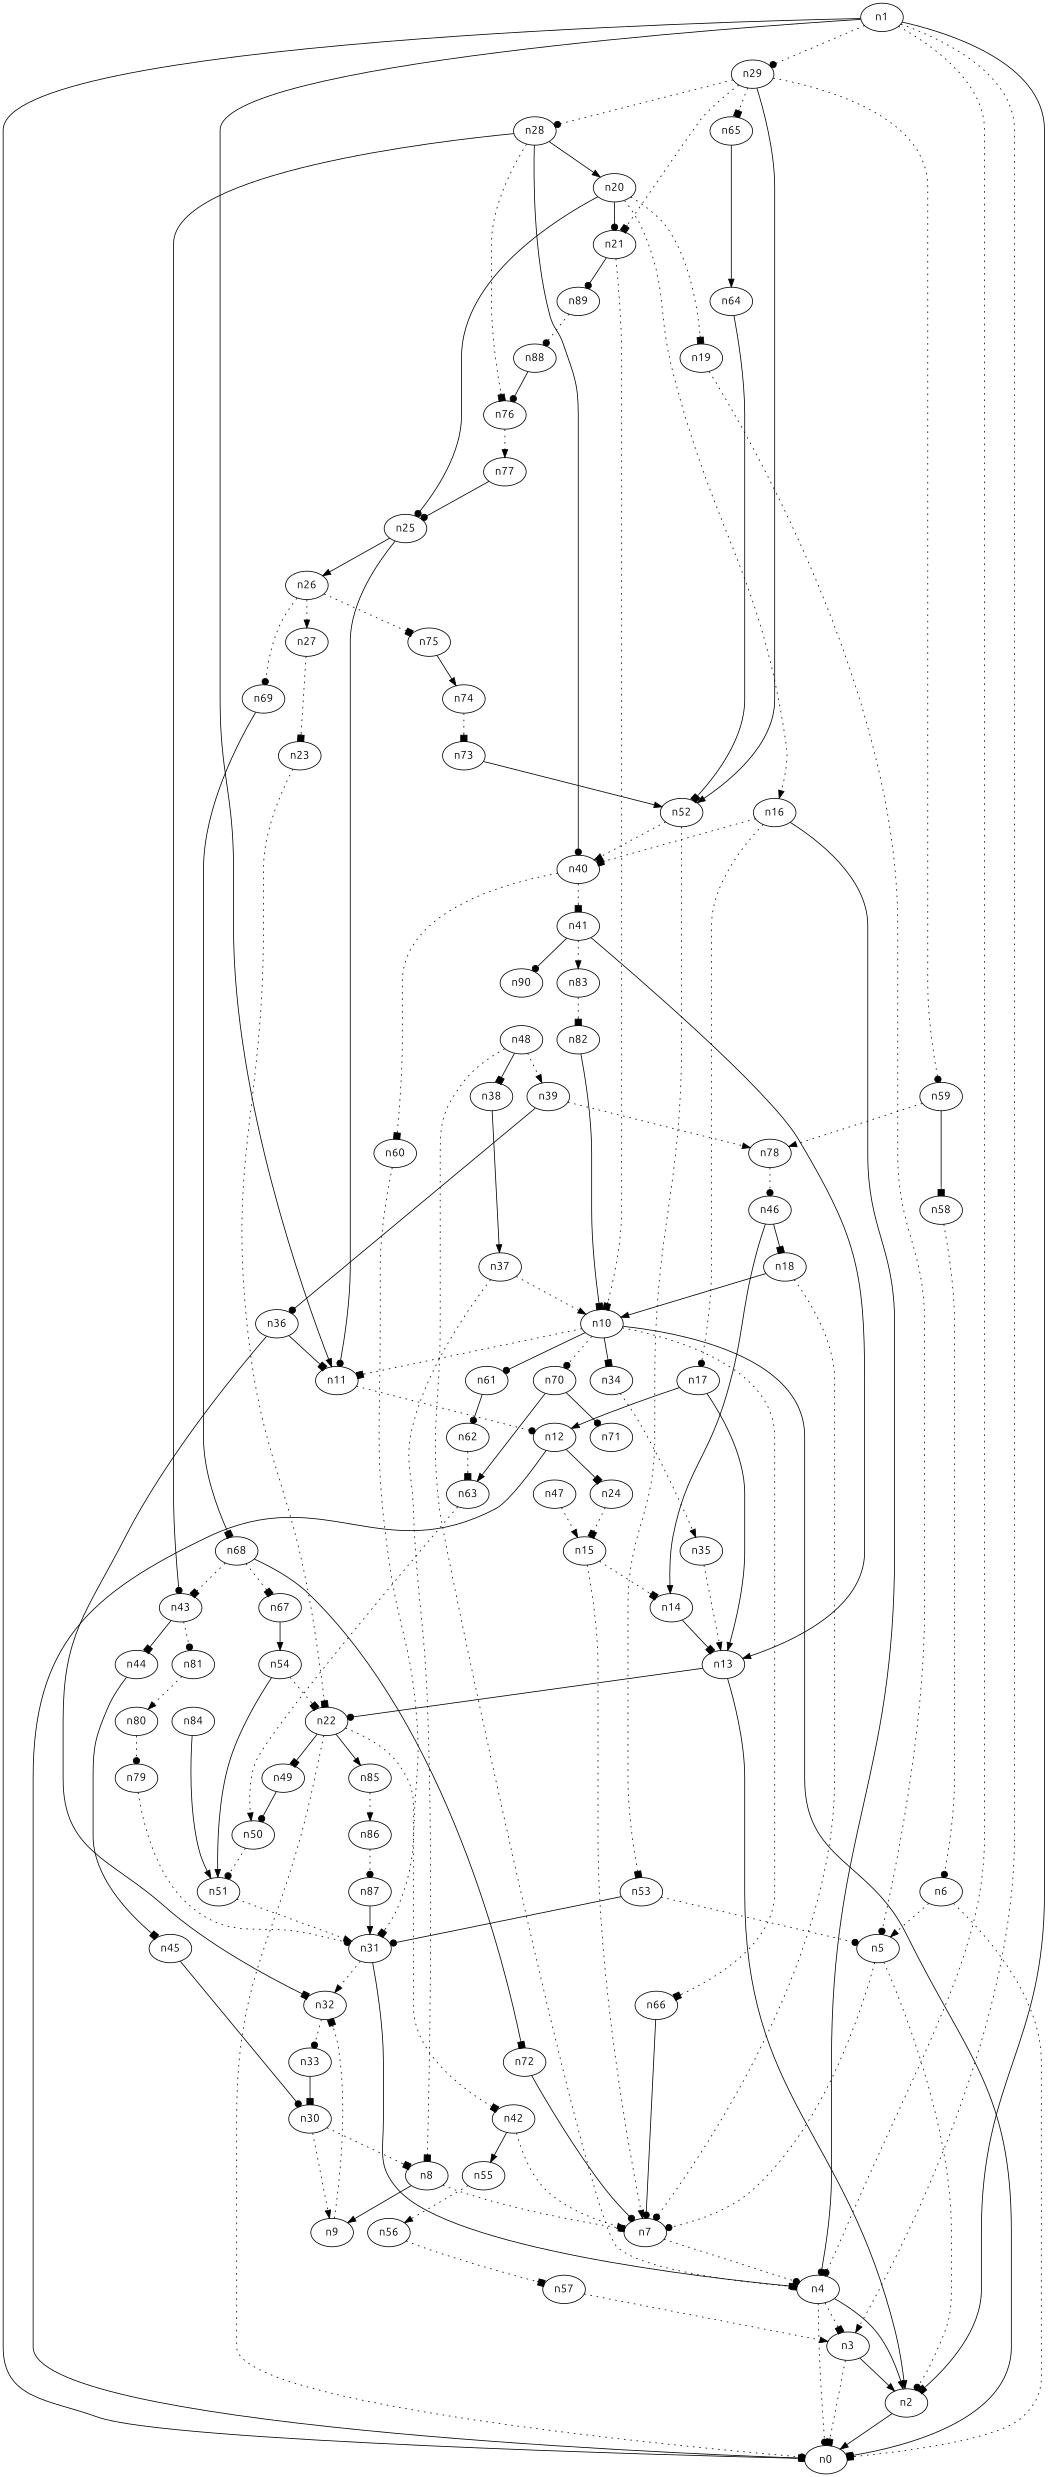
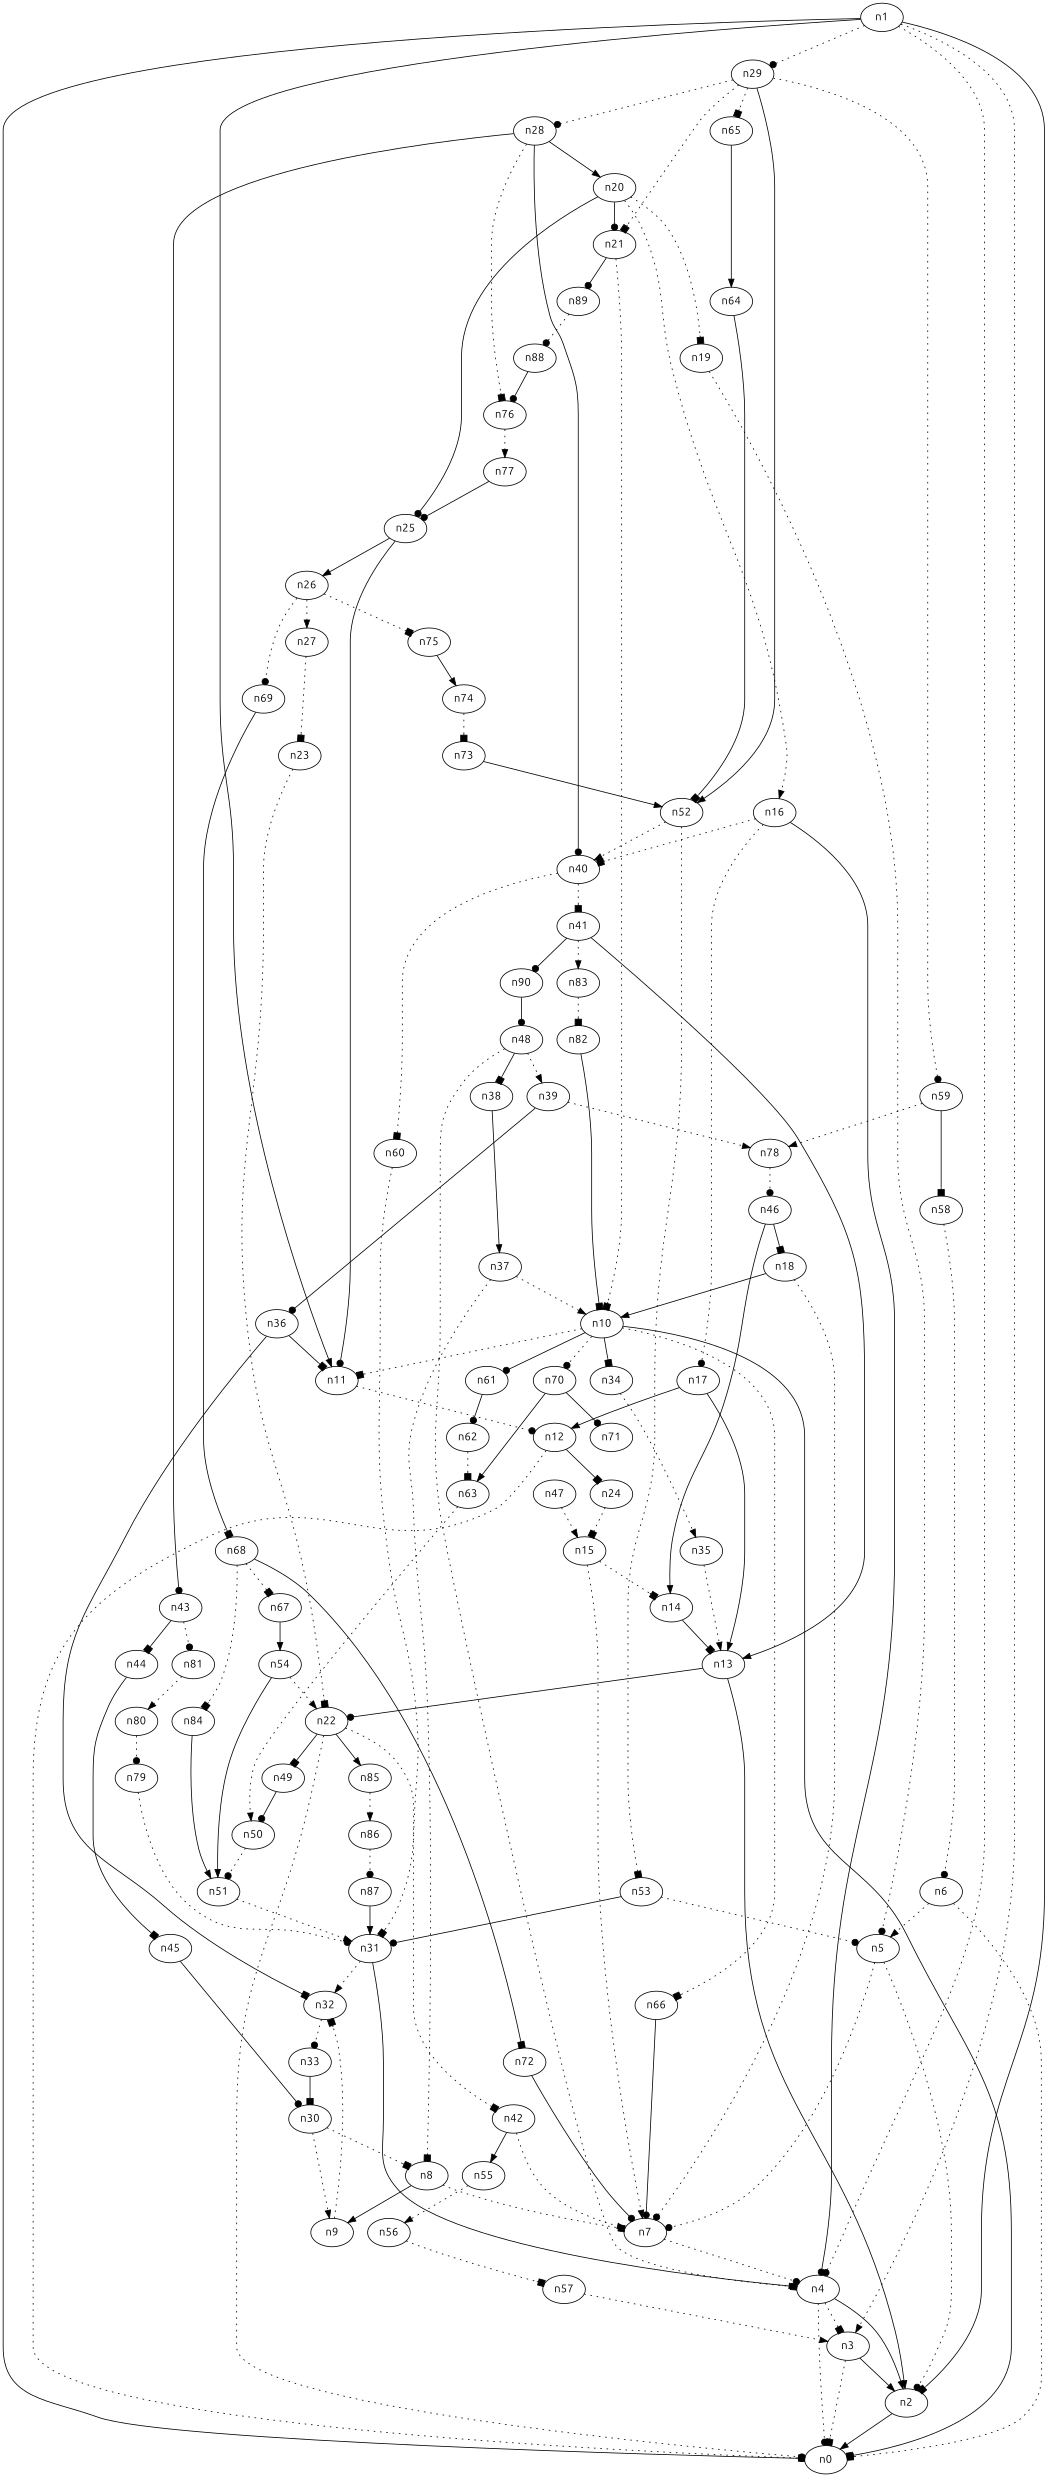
none -> (521, 1008)
(212, 1577) -> (232, 1636)
(300, 1689) -> (300, 1689)
(33, 2107) -> (33, 2107)
